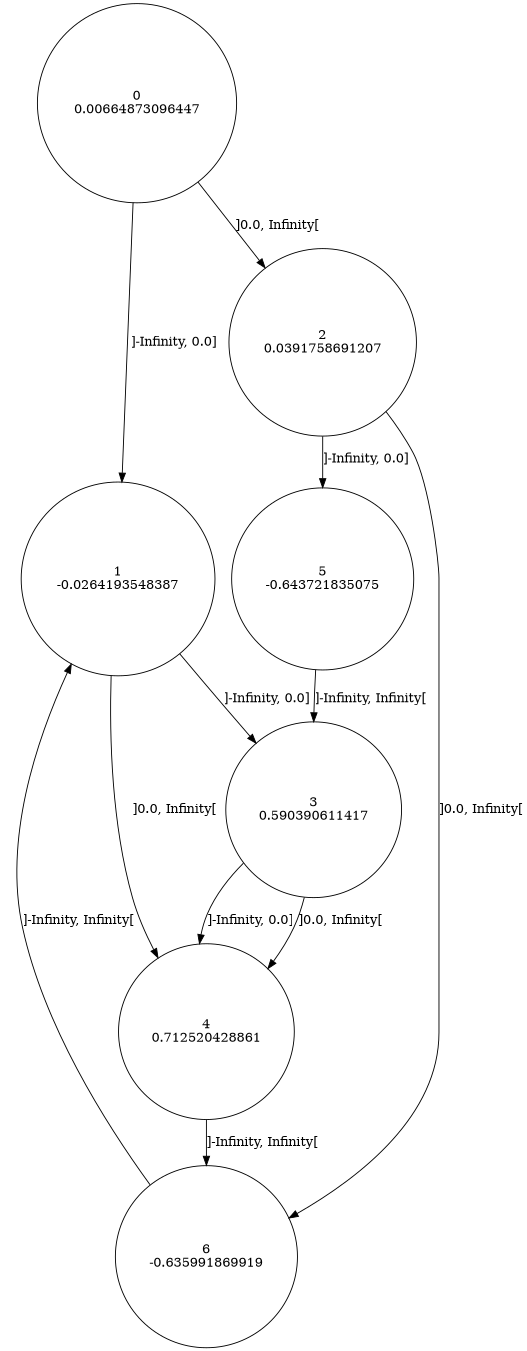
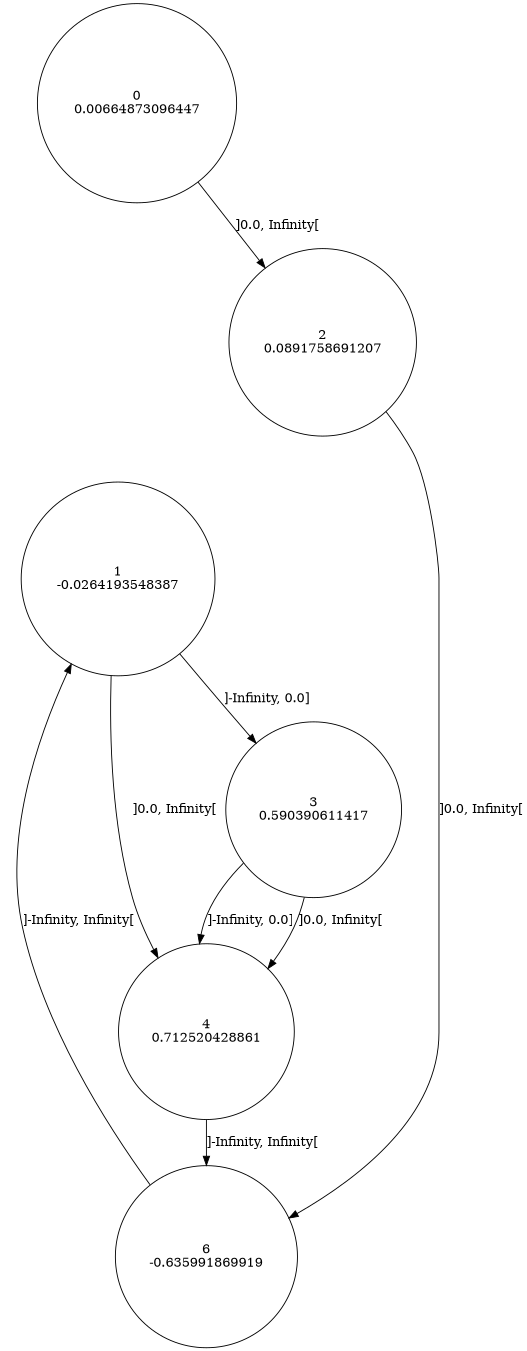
(128, 338) -> none
(323, 342) -> (323, 342)
(323, 579) -> none
